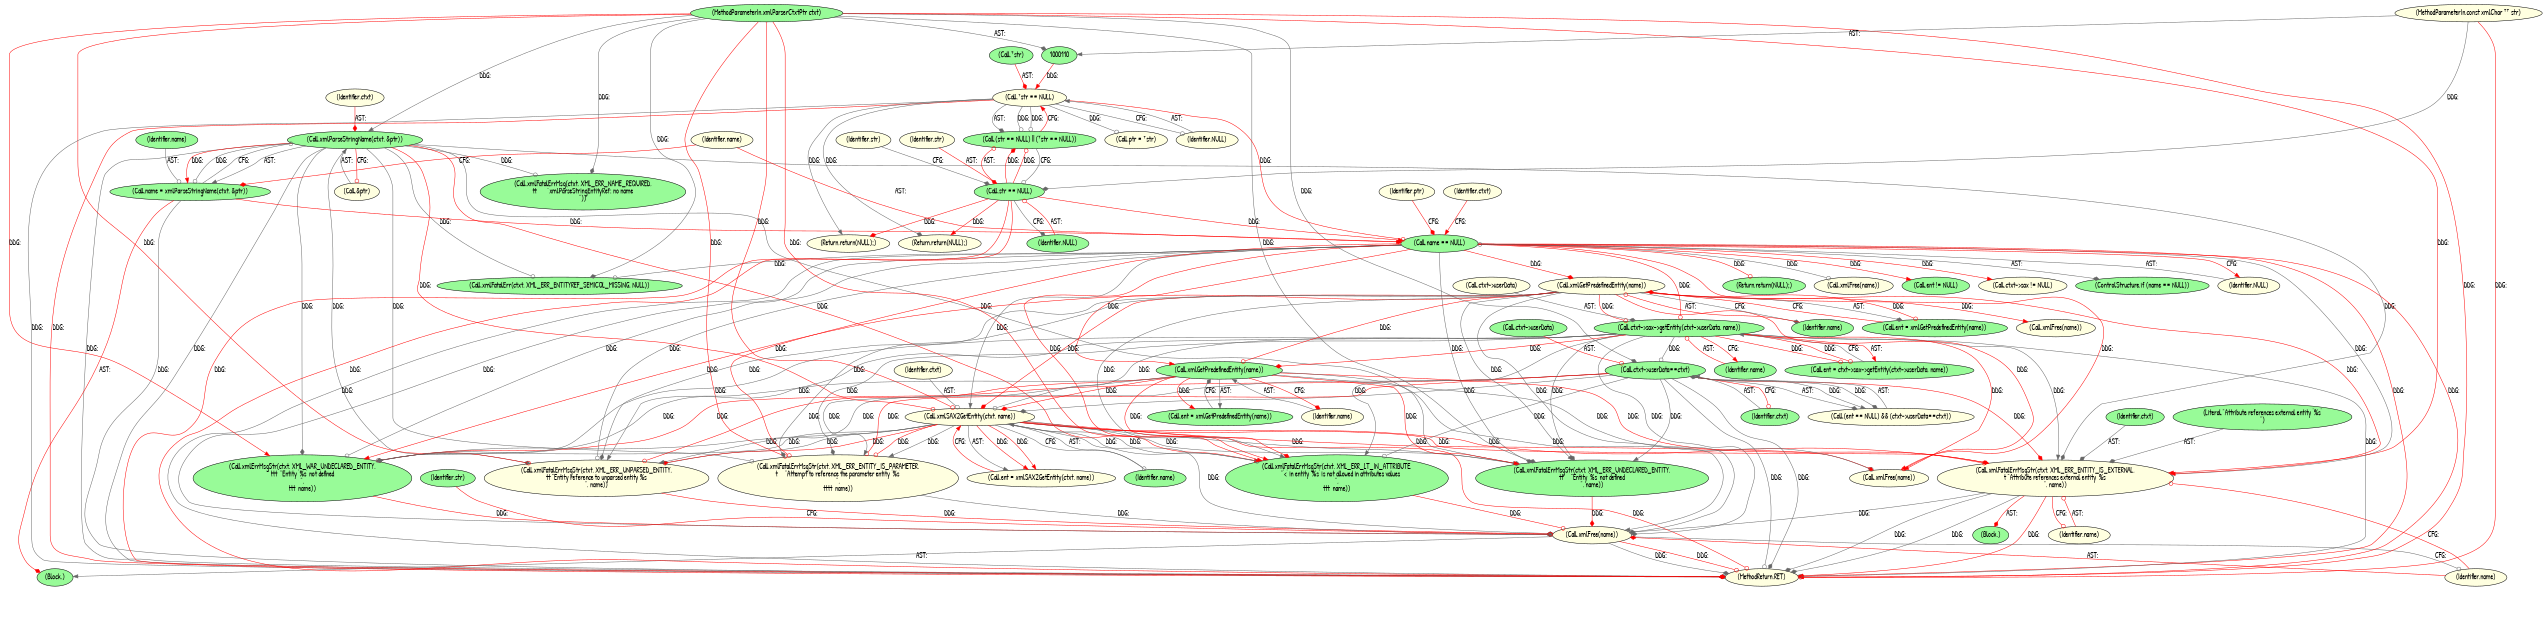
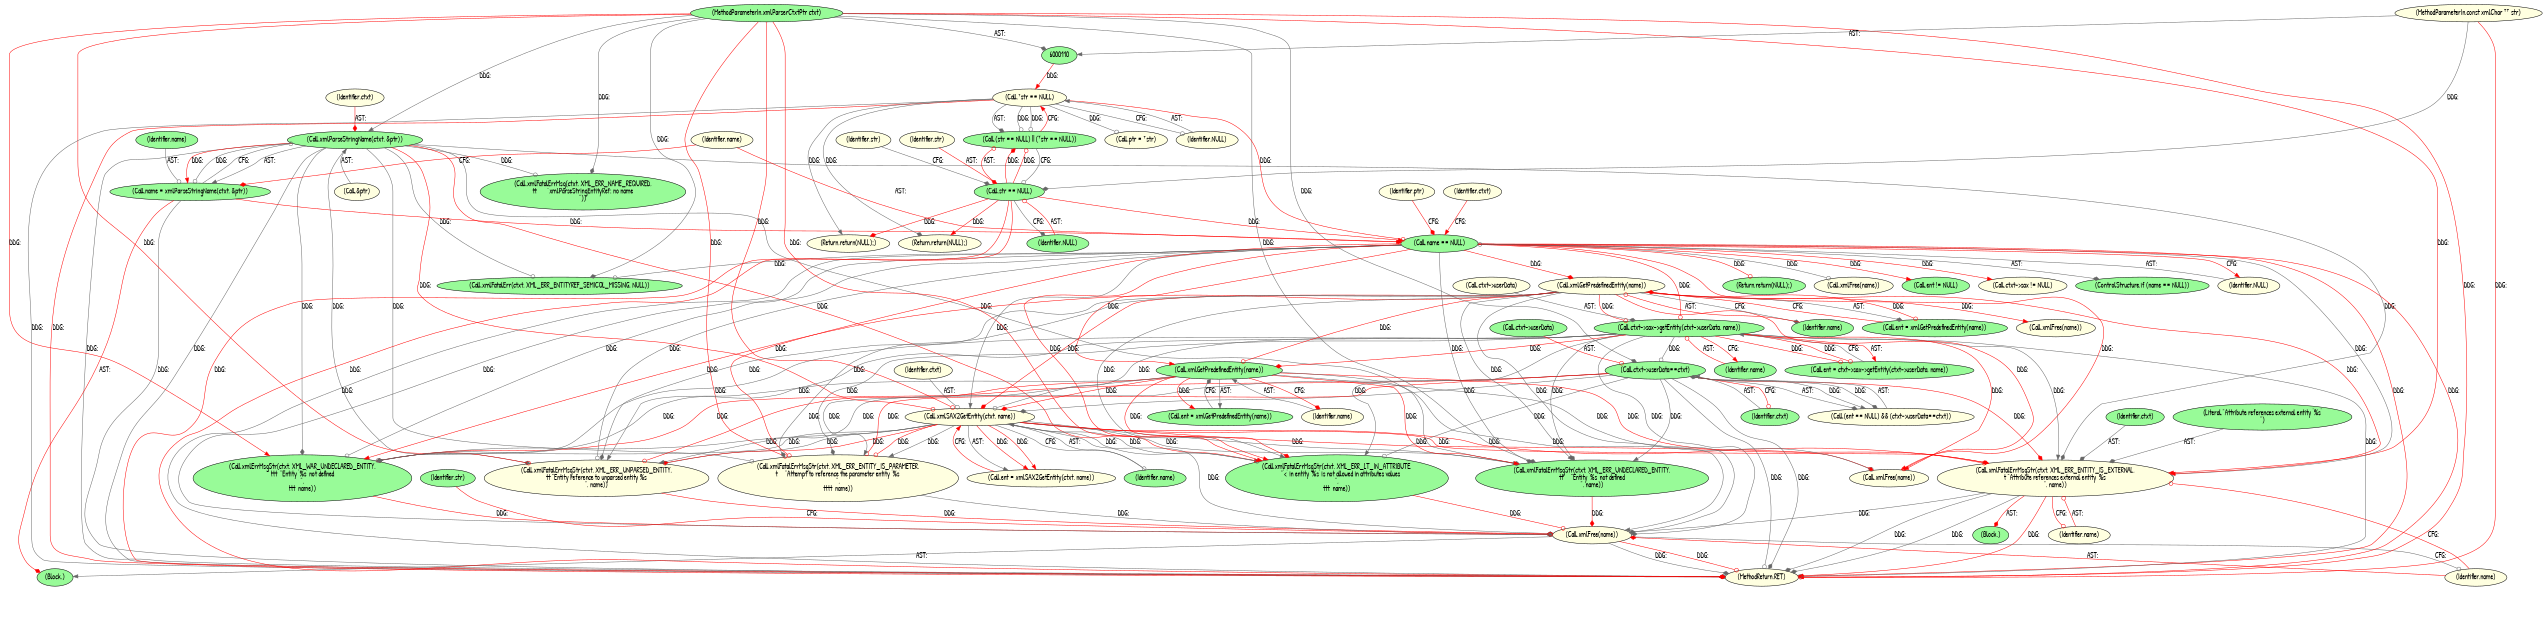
(1011, 55) -> none
(1059, 55) -> (1059, 55)
(357, 164) -> none
(1460, 464) -> none
